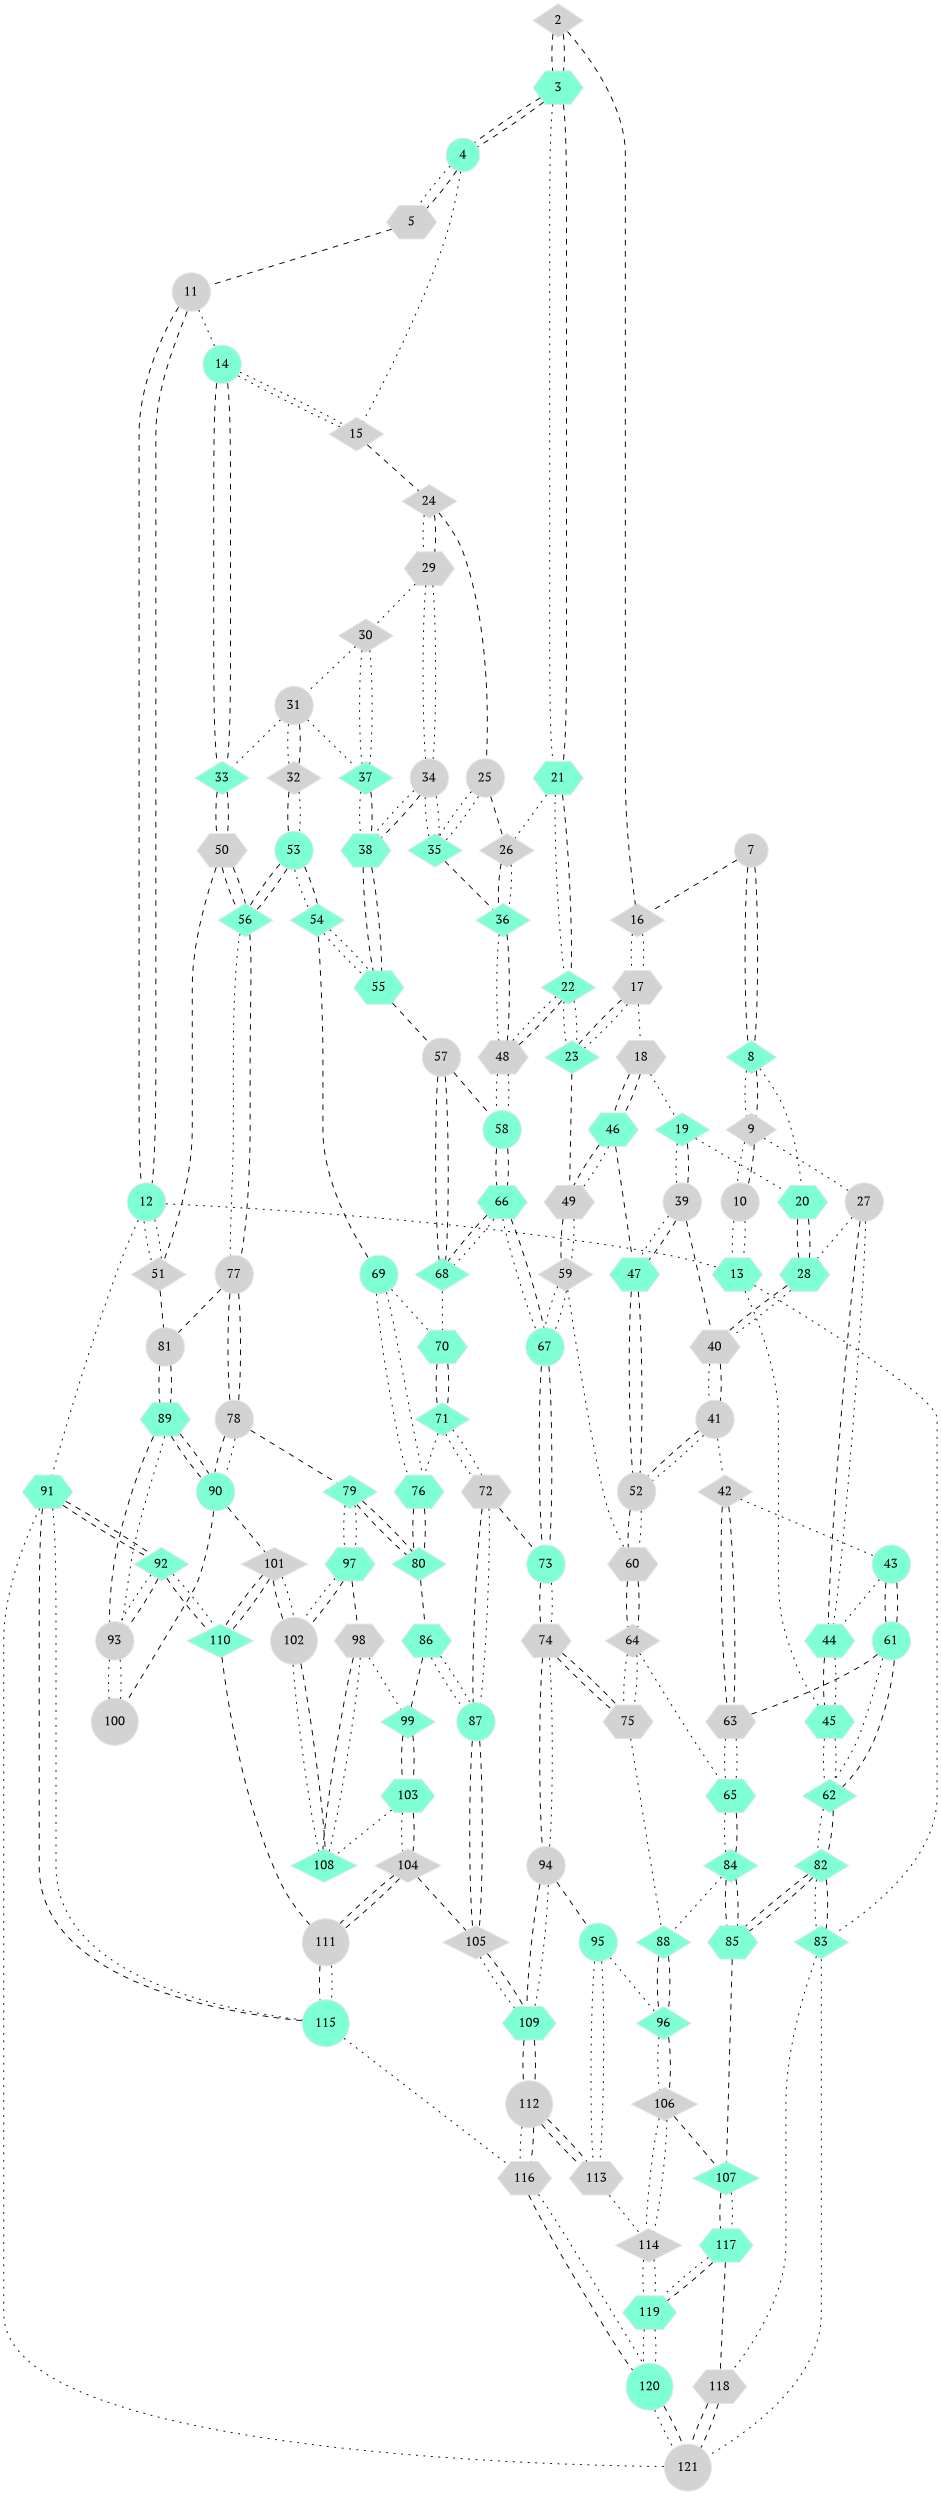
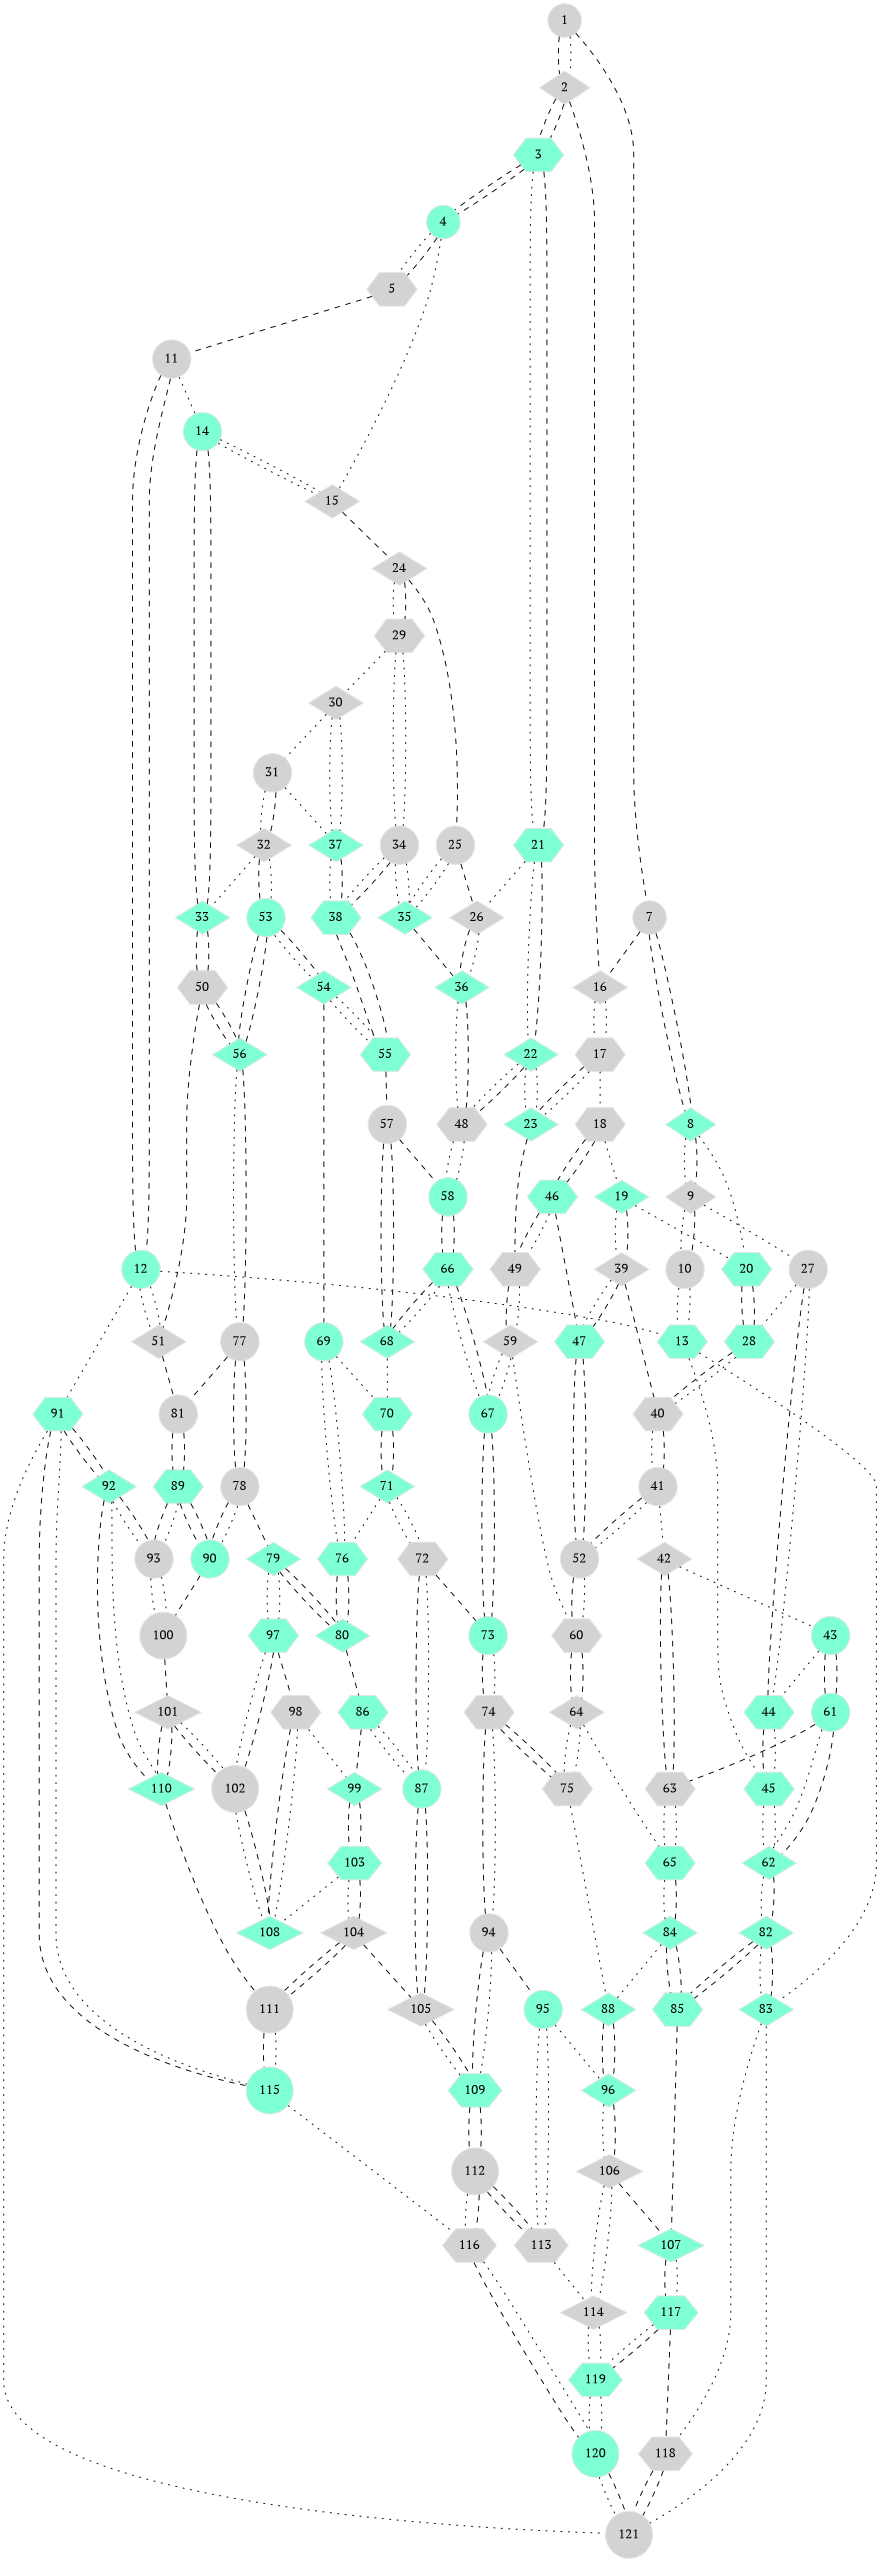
none -> (565, 21)
(256, 743) -> (233, 881)
(682, 1202) -> (622, 1269)
(246, 1530) -> (166, 1677)
